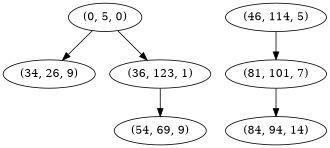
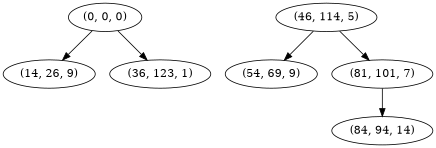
(105, 17) -> (105, 17)
(49, 74) -> (49, 74)
(160, 99) -> (302, 43)
